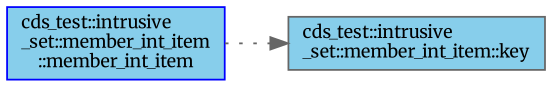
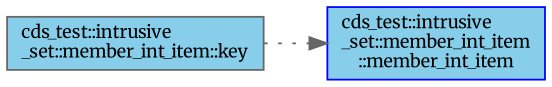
(248, 43) -> (287, 43)
